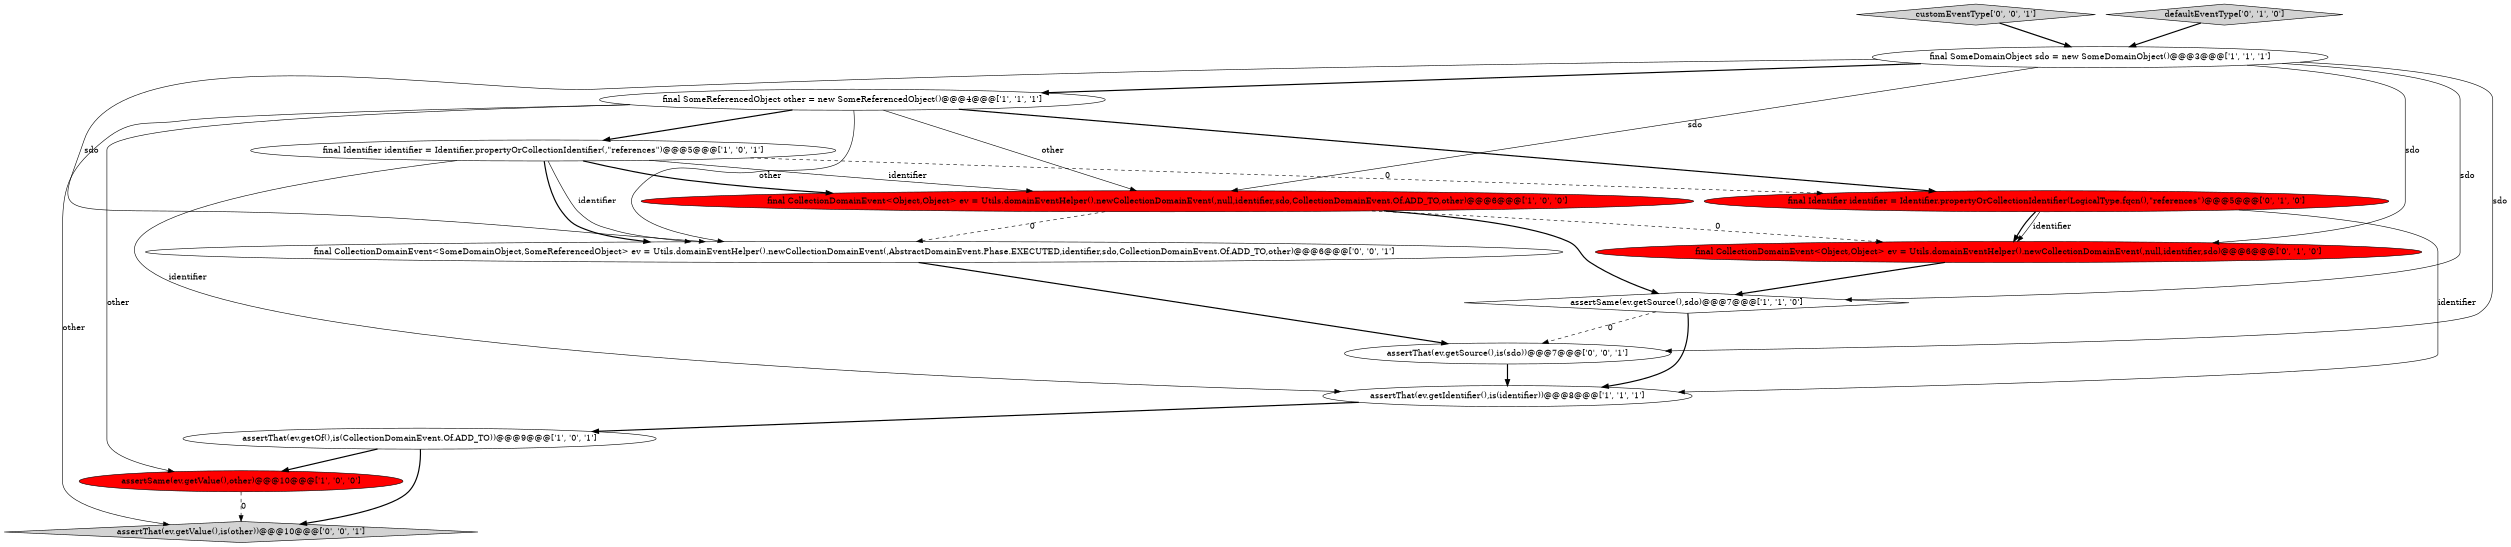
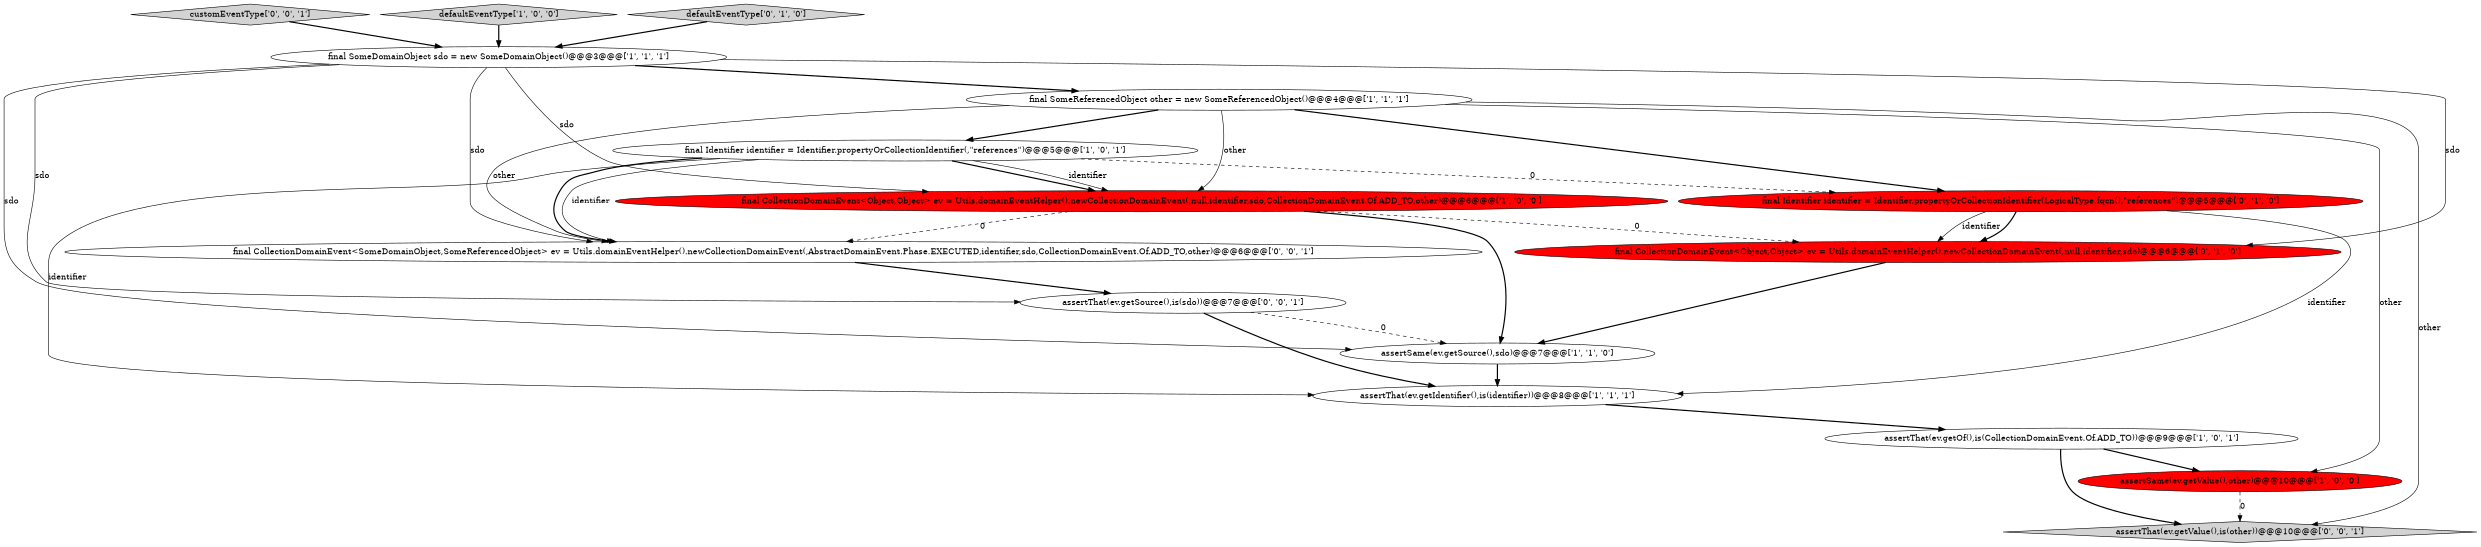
none -> (499, 15)
(1687, 303) -> (1497, 354)
(1602, 327) -> (1346, 326)
